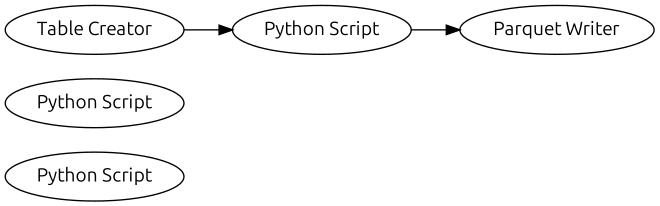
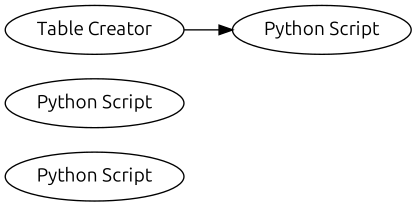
(557, 30) -> none
